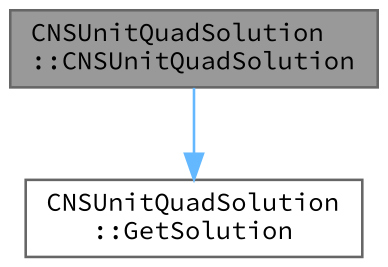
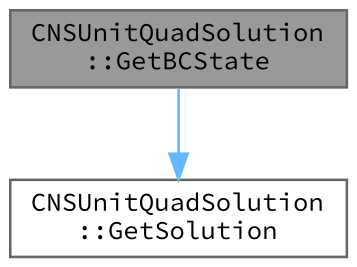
(194, 49) -> (179, 49)
